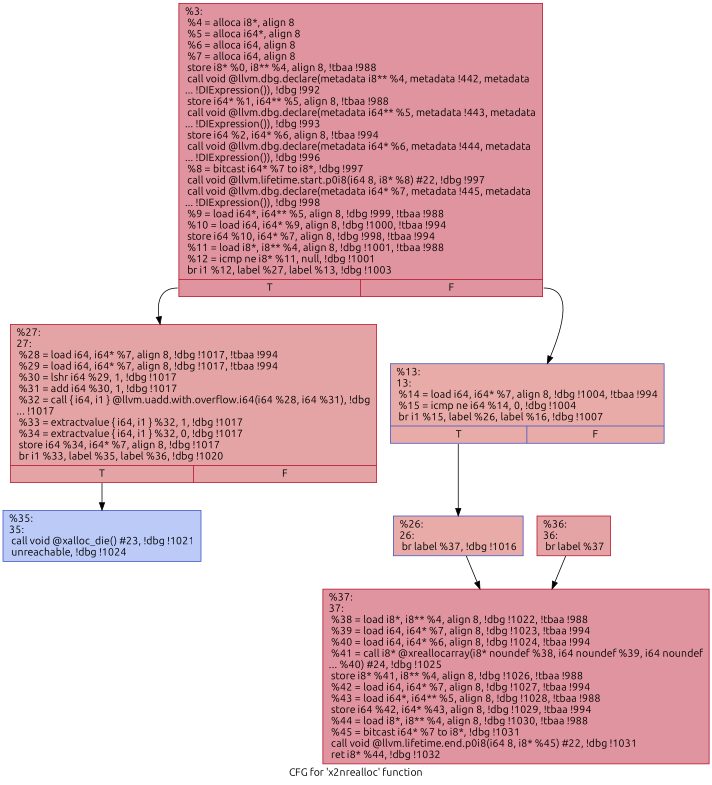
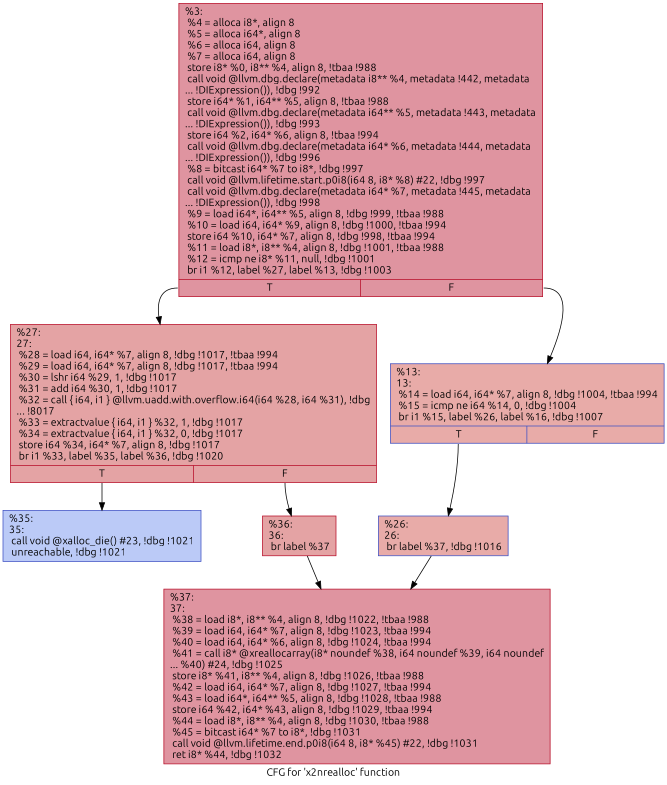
(36, 411) -> (36, 411)
none -> (286, 496)
(68, 552) -> (68, 552)
